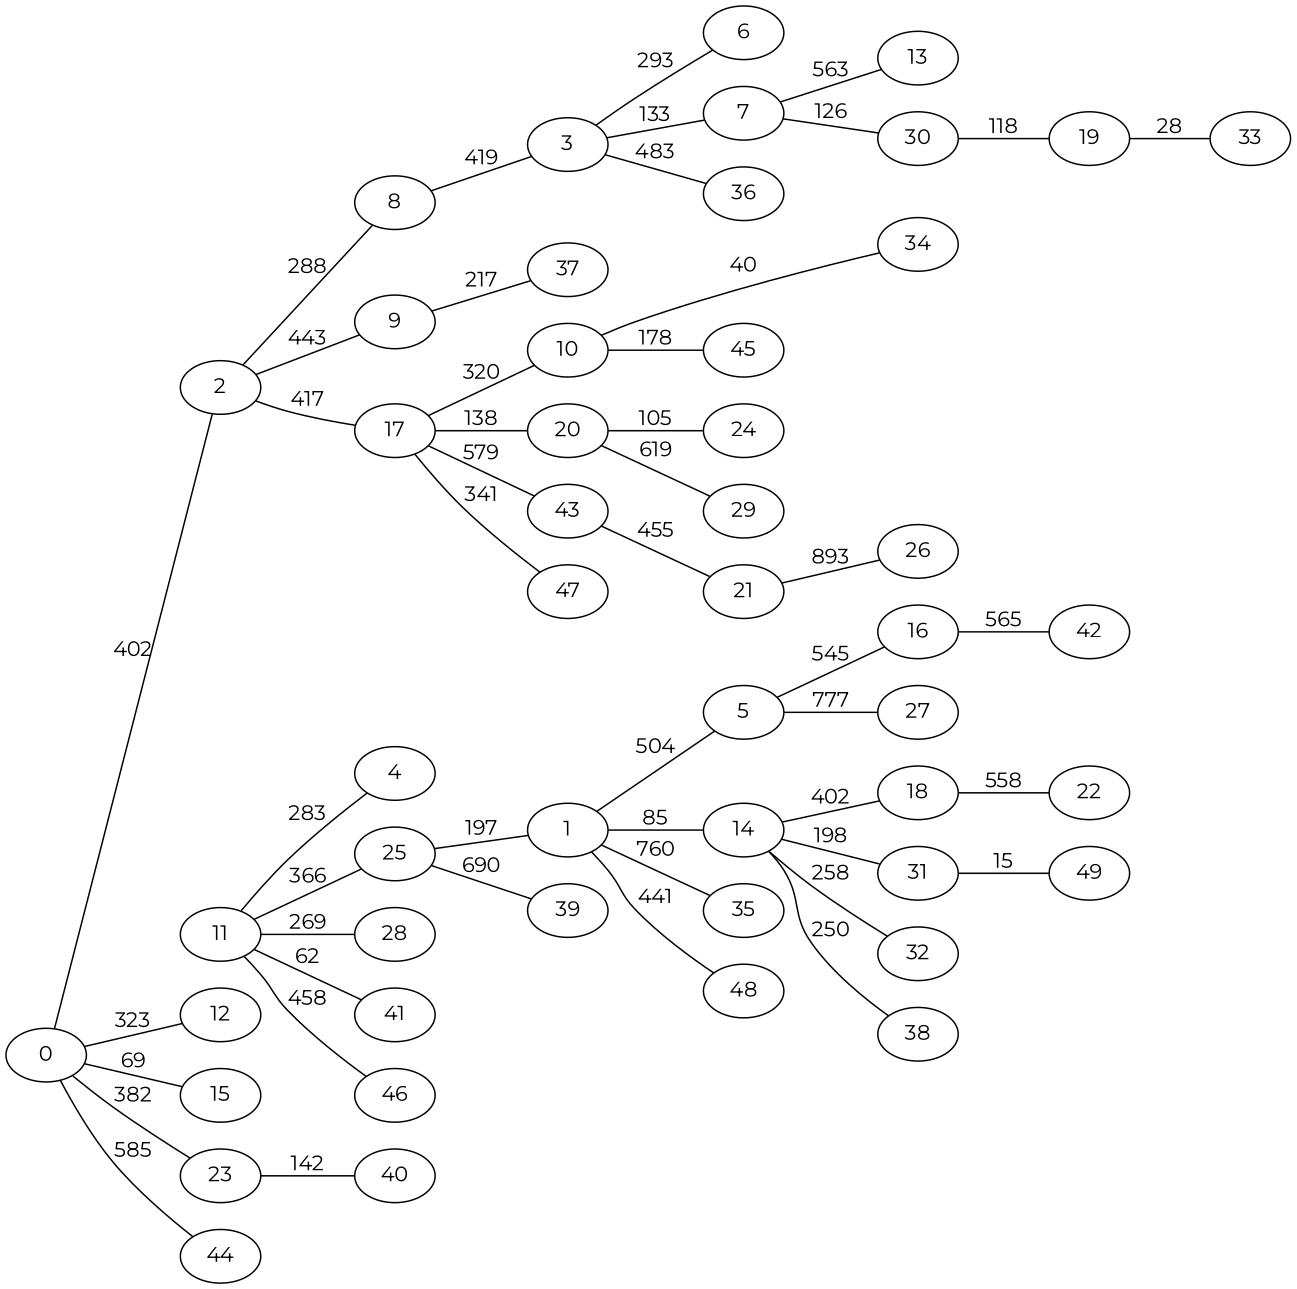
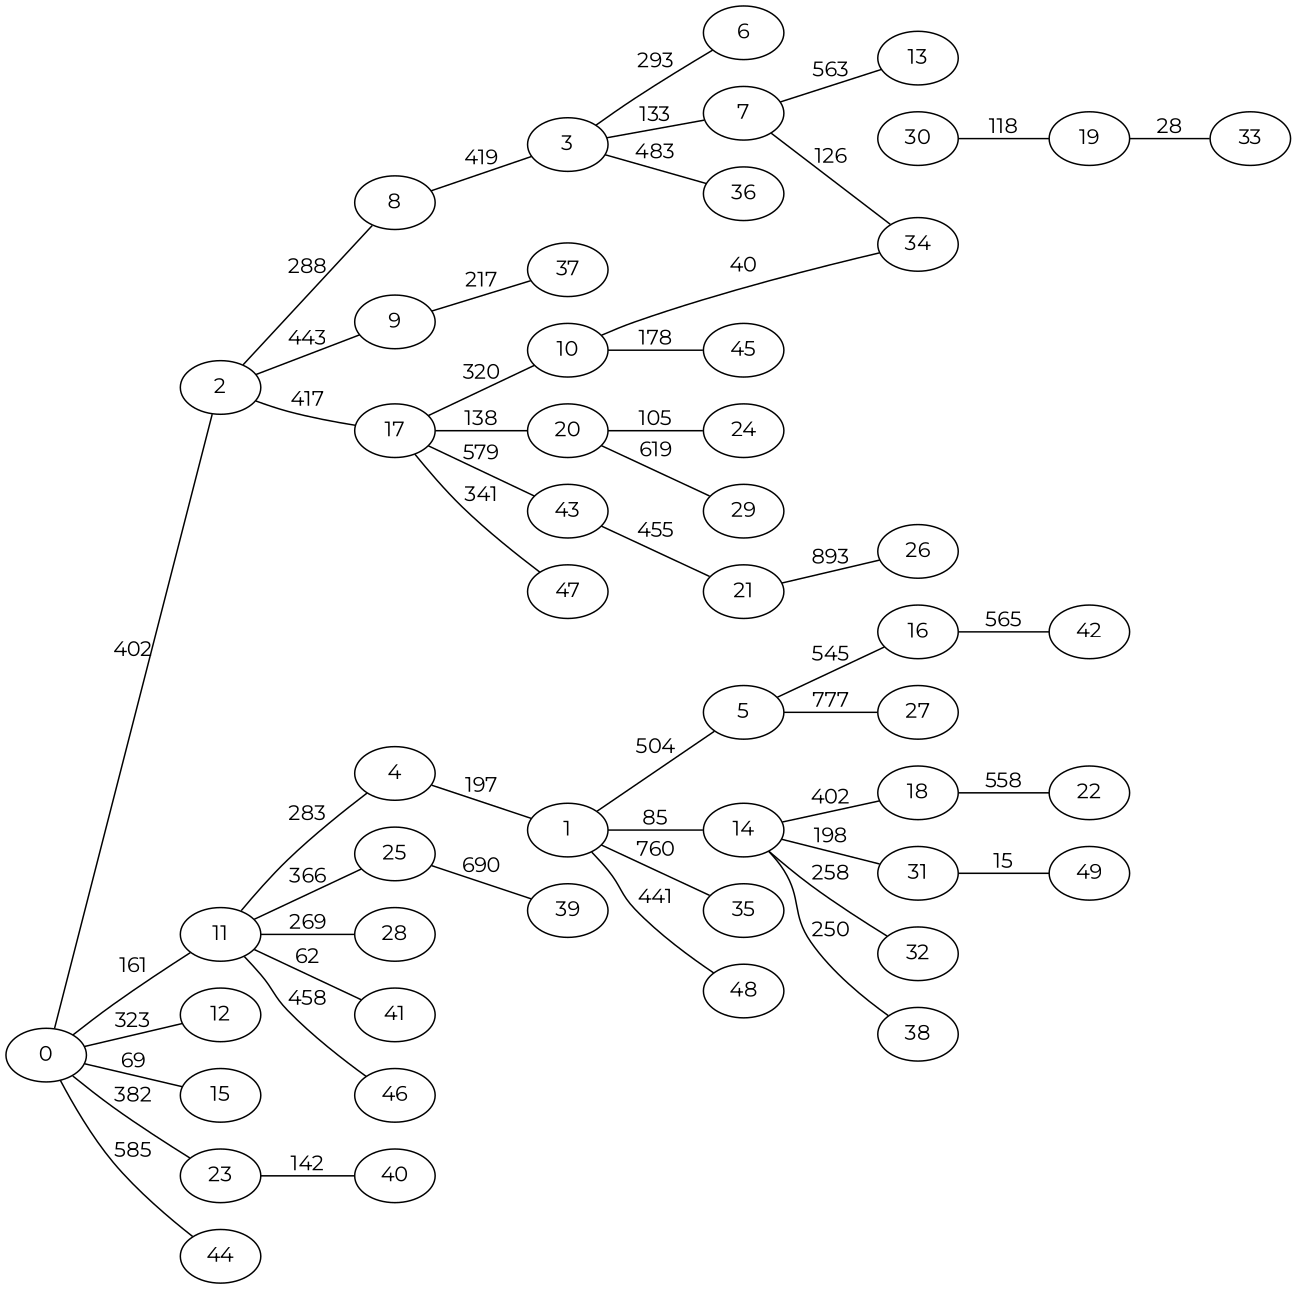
(831, 126) -> (831, 179)
(481, 842) -> (481, 802)
none -> (131, 992)
